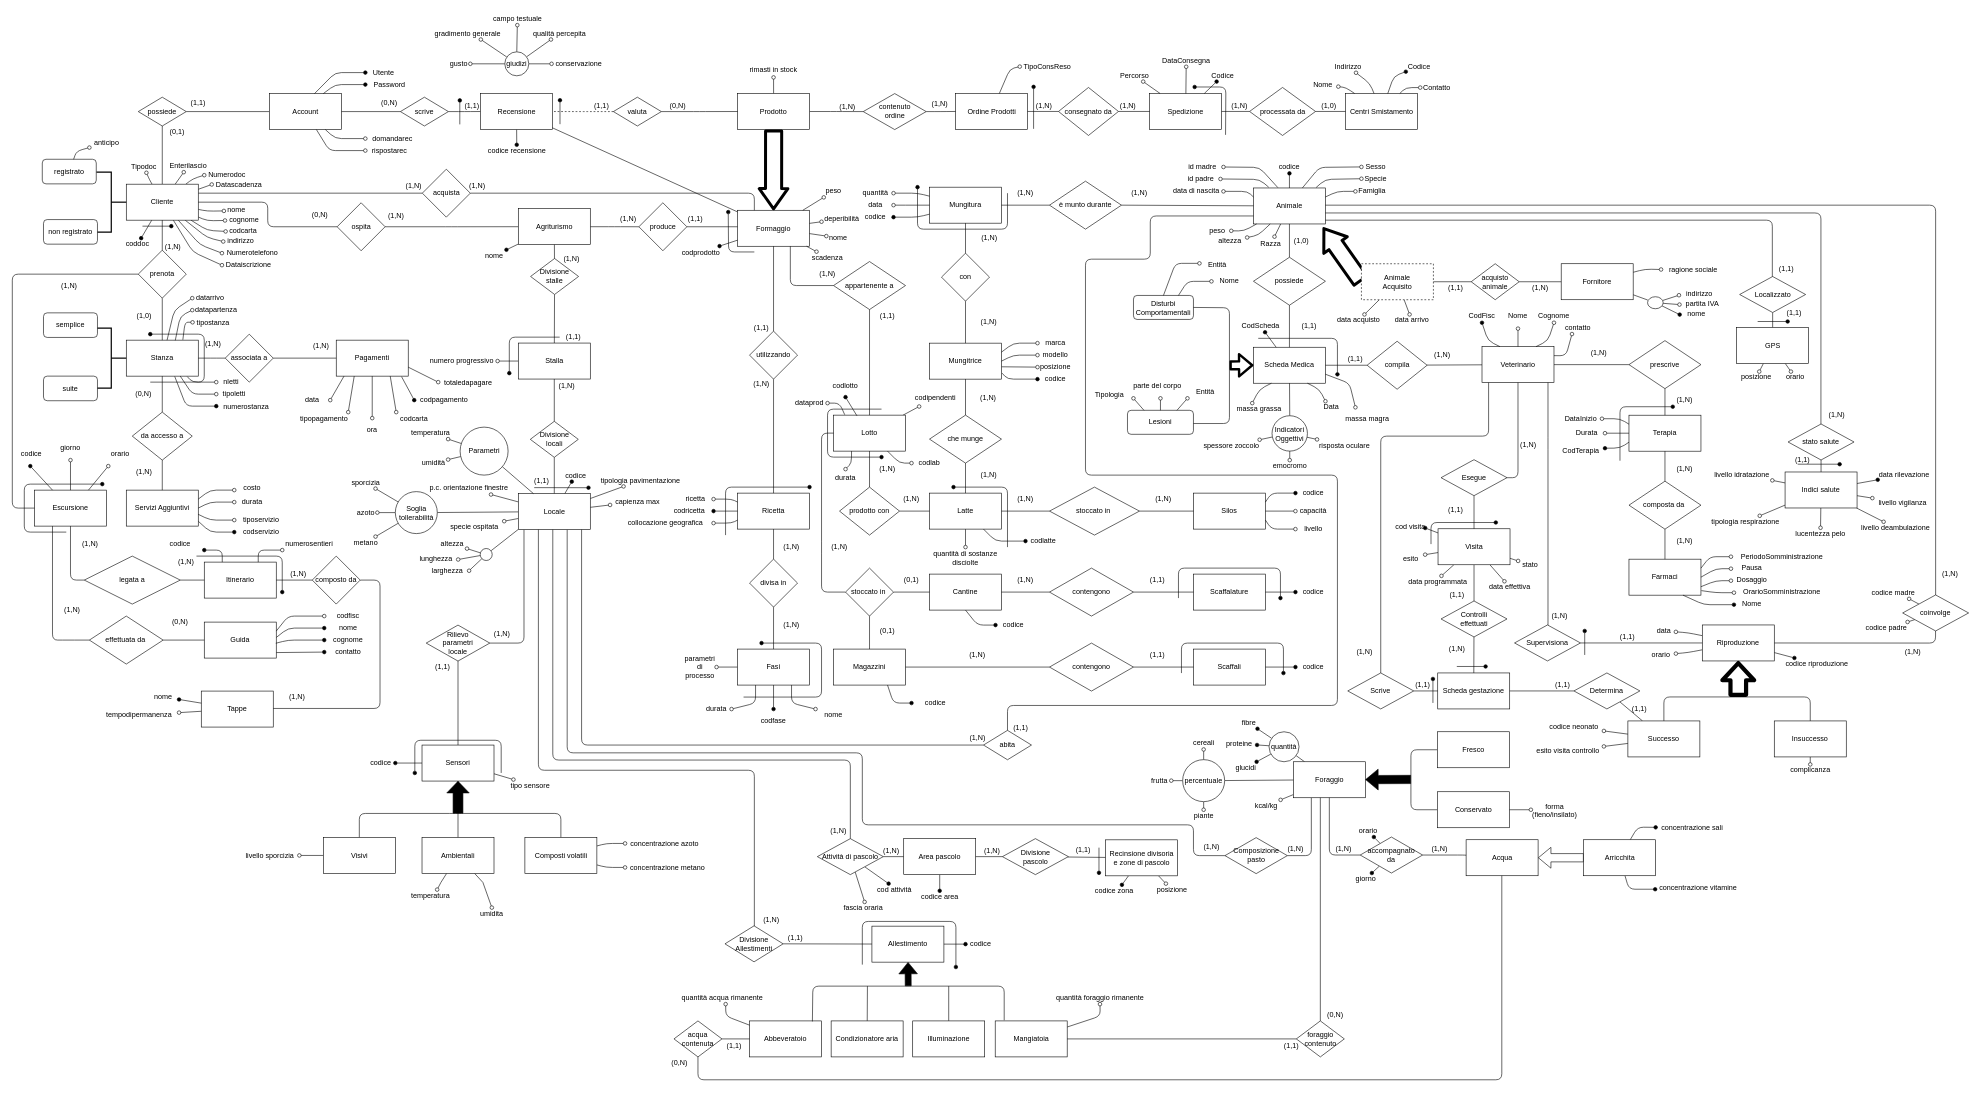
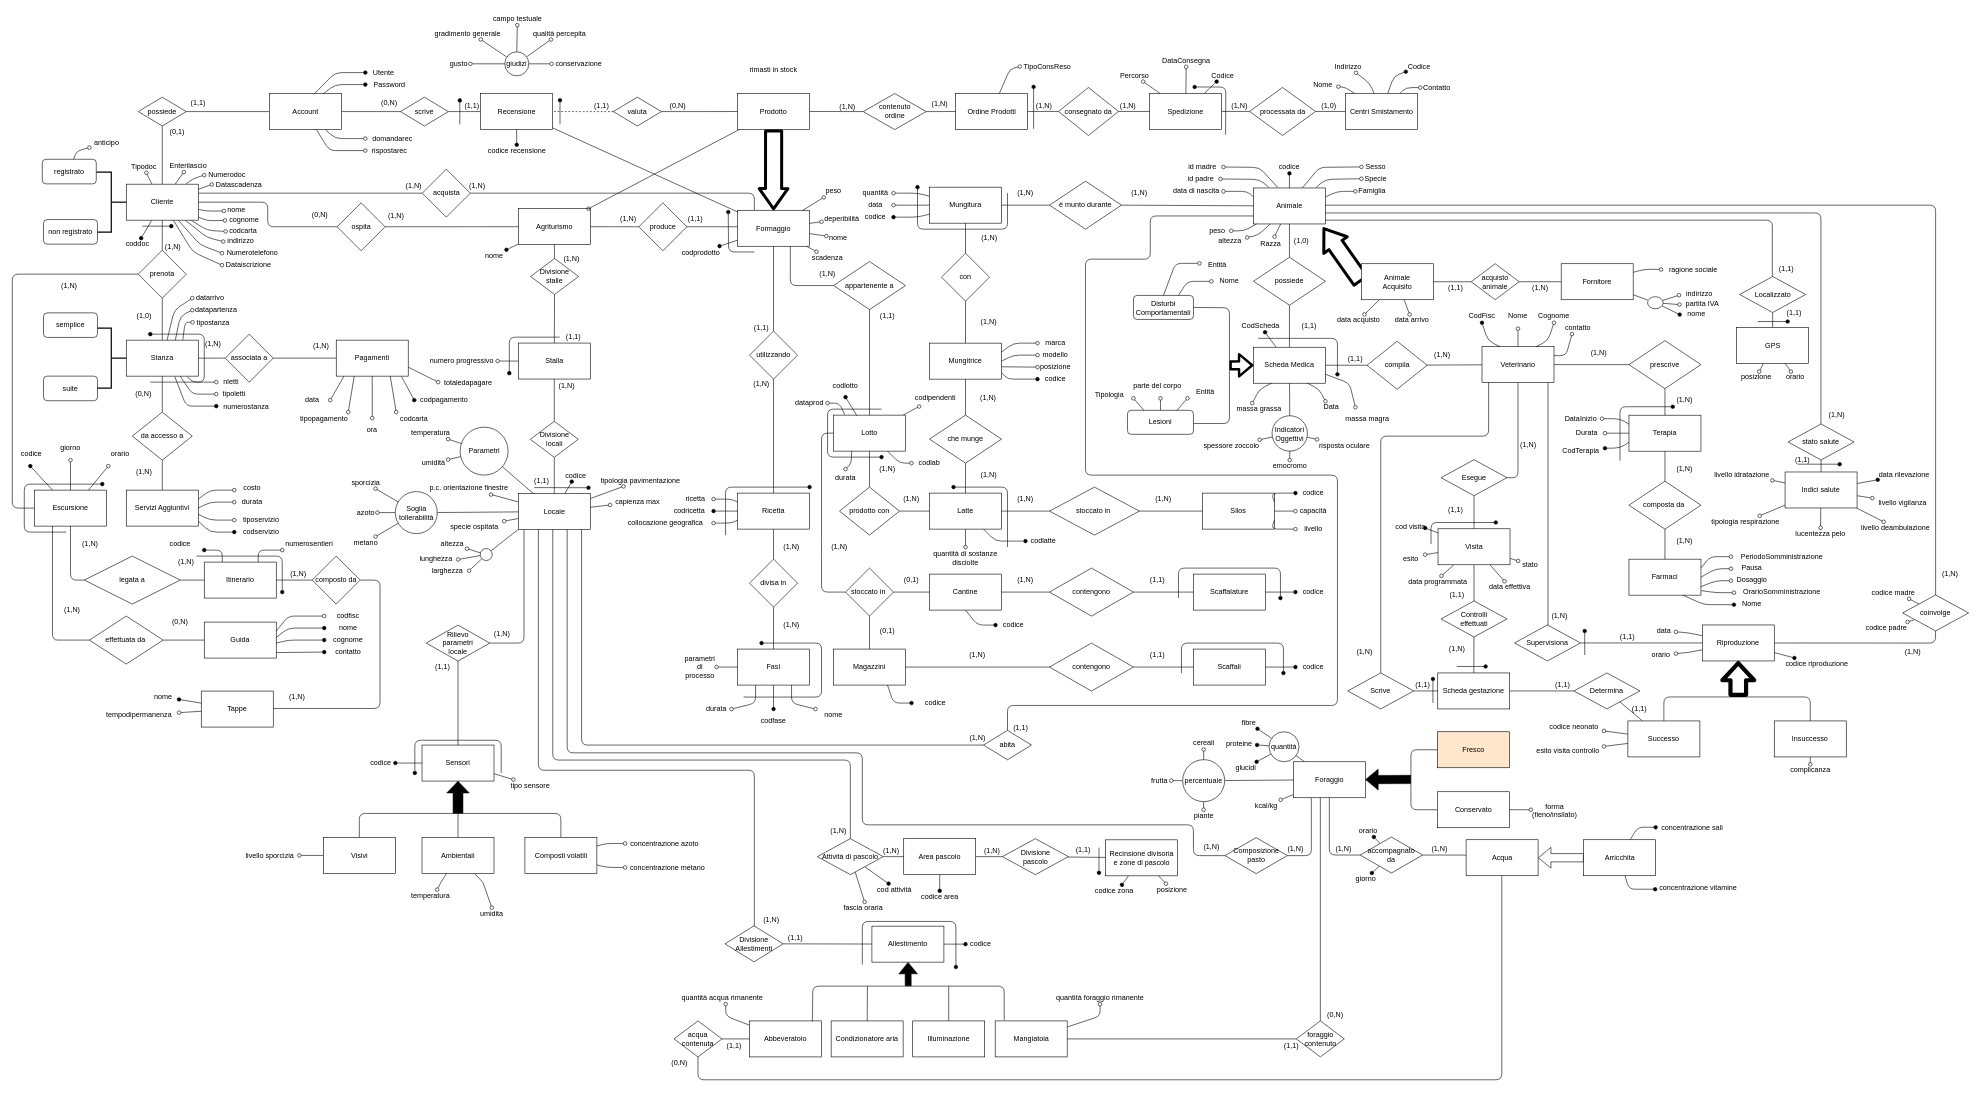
(774, 86) -> (665, 168)
(1398, 281) -> (1398, 281)
(1230, 511) -> (1239, 511)
(1474, 750) -> (1474, 750)
